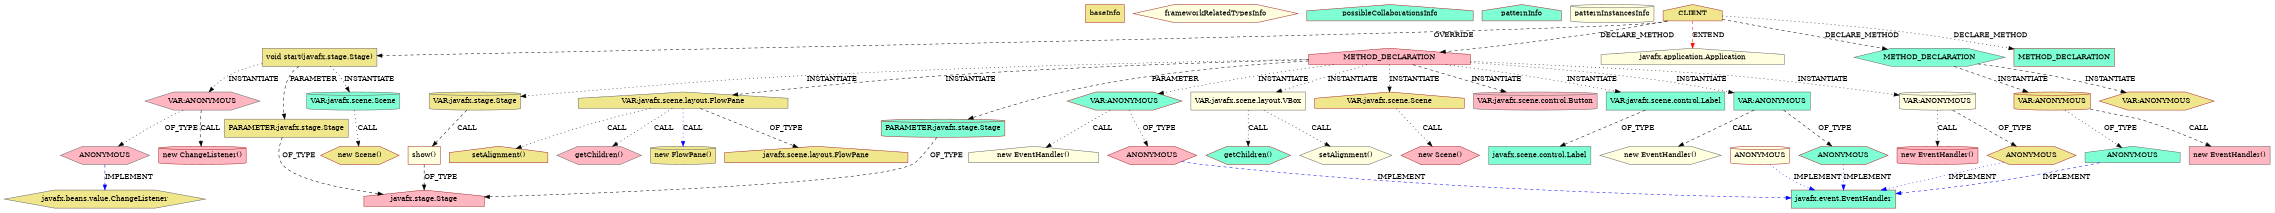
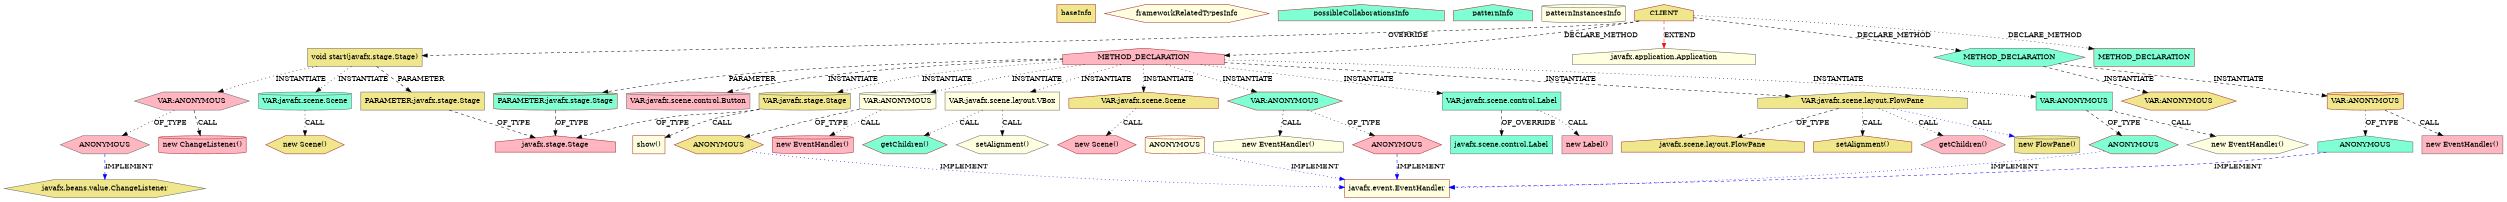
(1638, 128) -> (1529, 123)
none -> (1587, 145)
(424, 175) -> (670, 117)
(1843, 199) -> (1397, 189)
